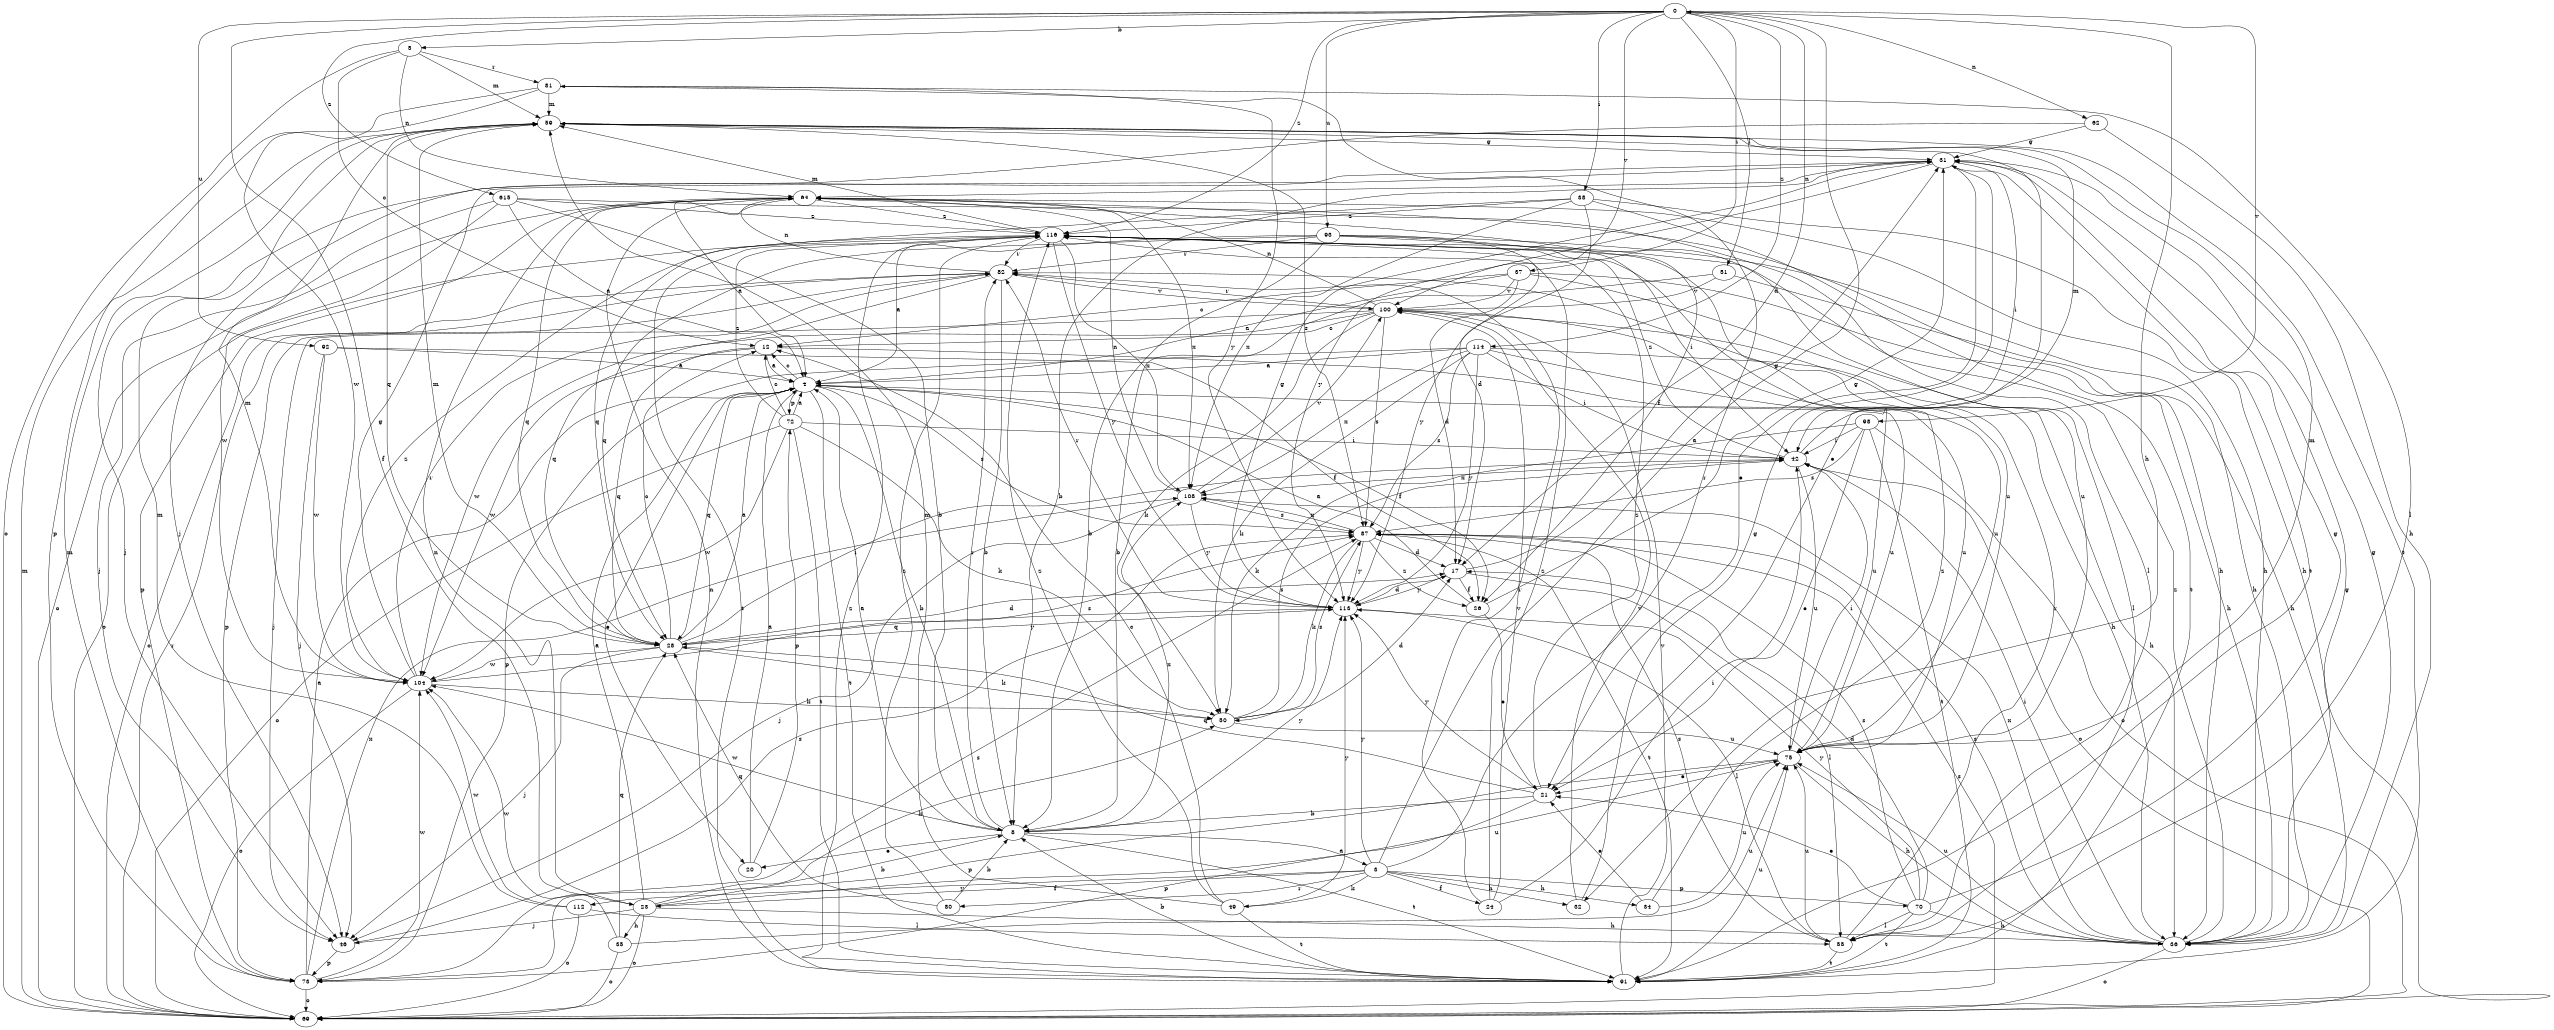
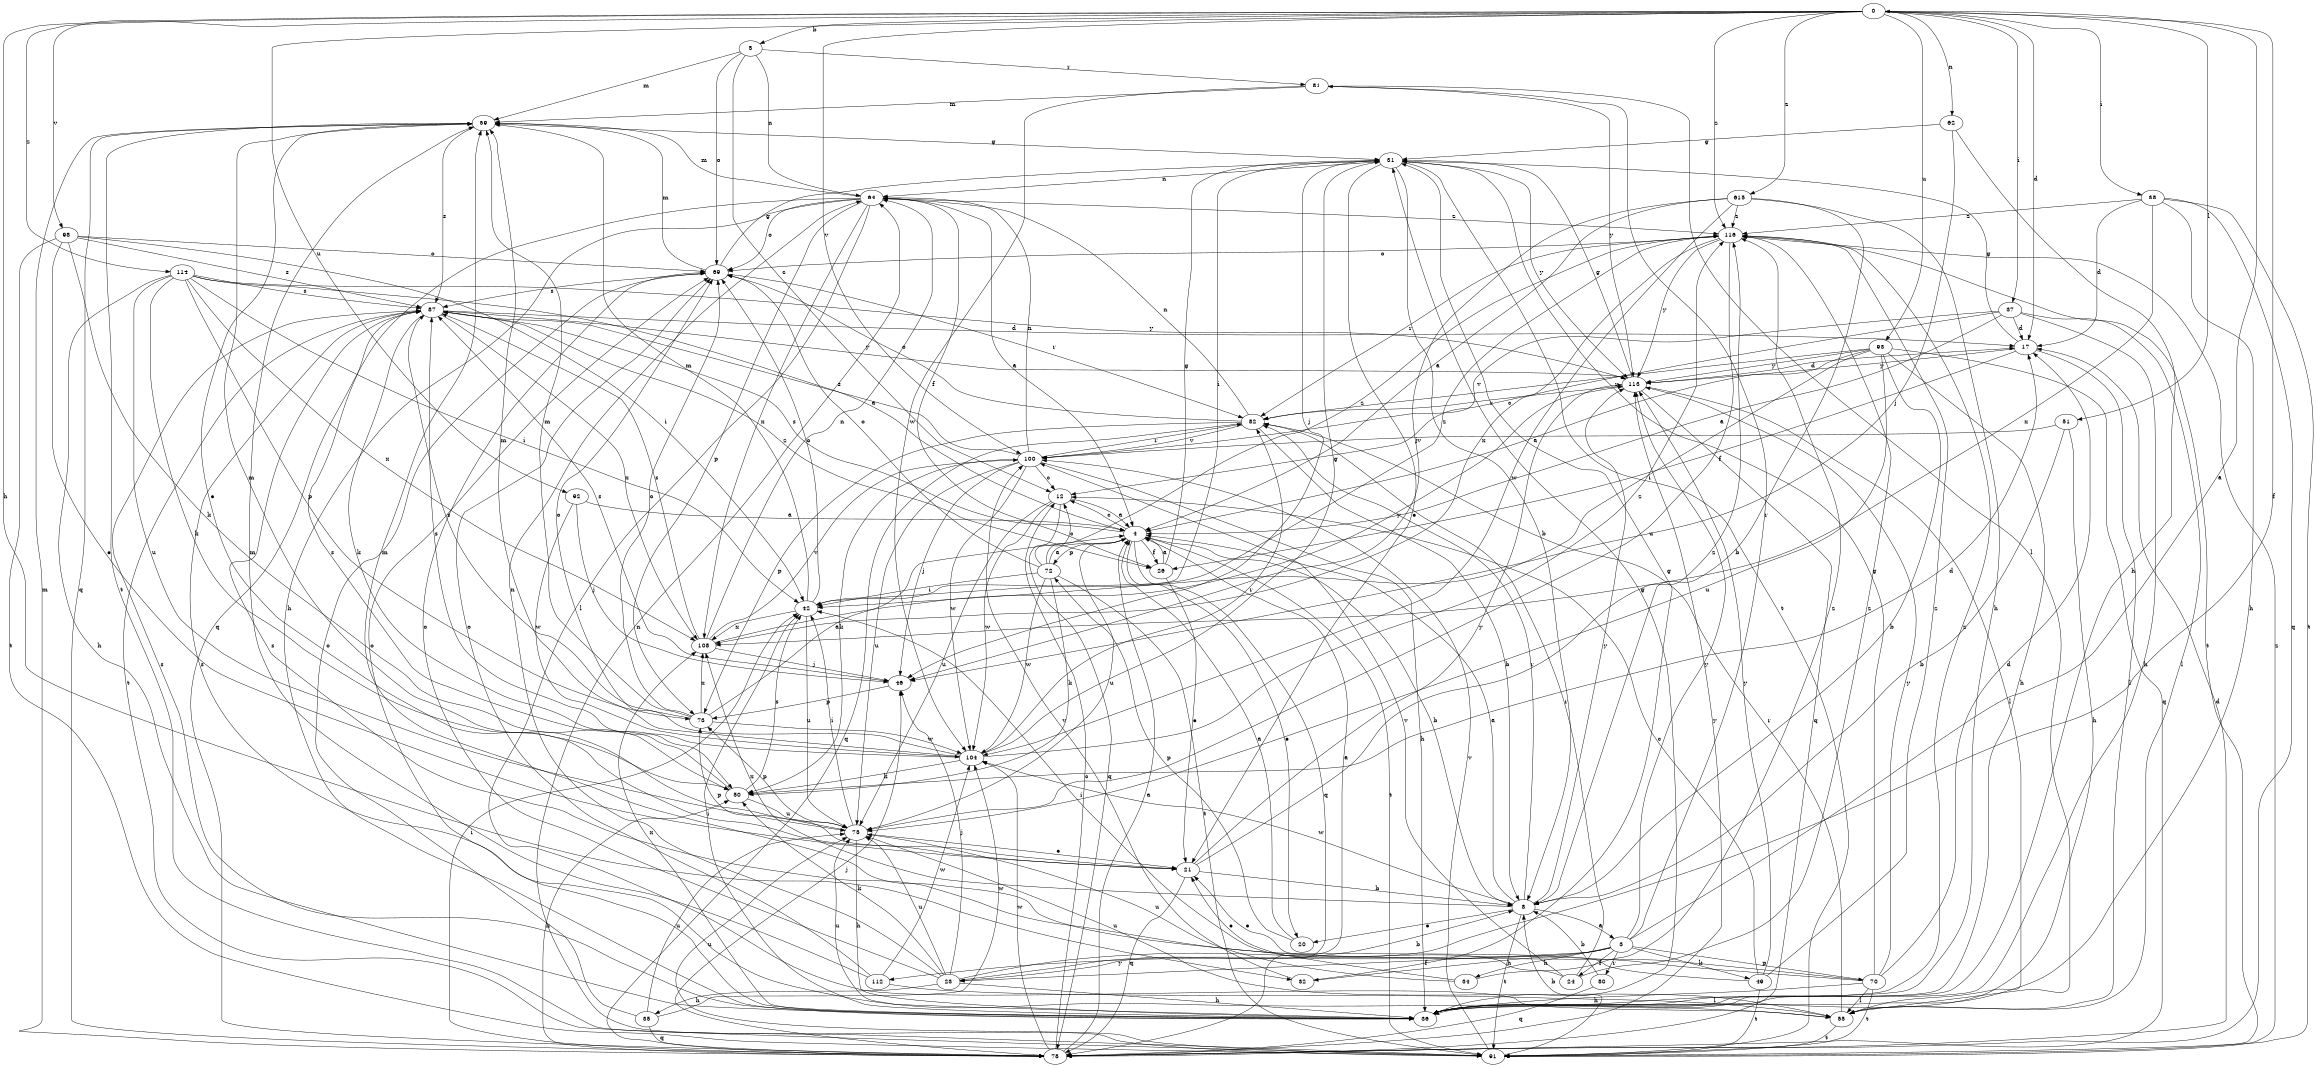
(802, 180) -> (683, 150)
(951, 359) -> none
(68, 440) -> none
(900, 544) -> none
(671, 646) -> (1055, 1057)
